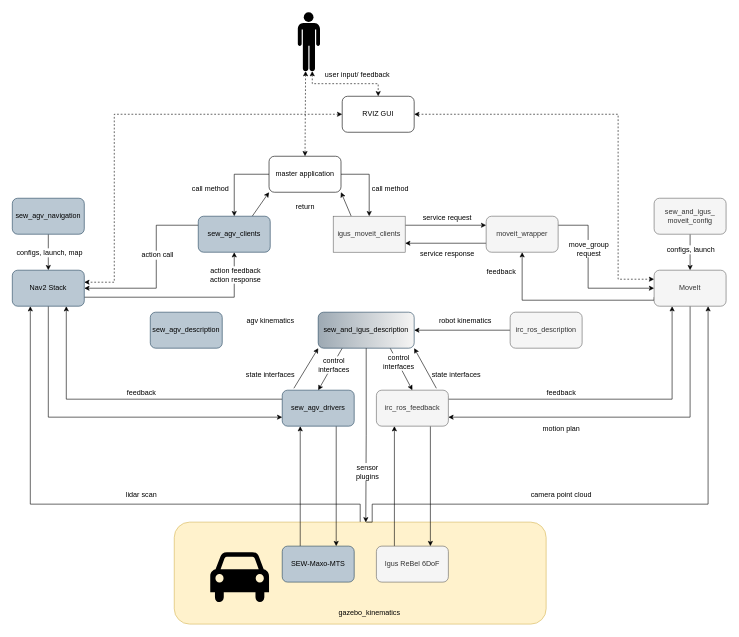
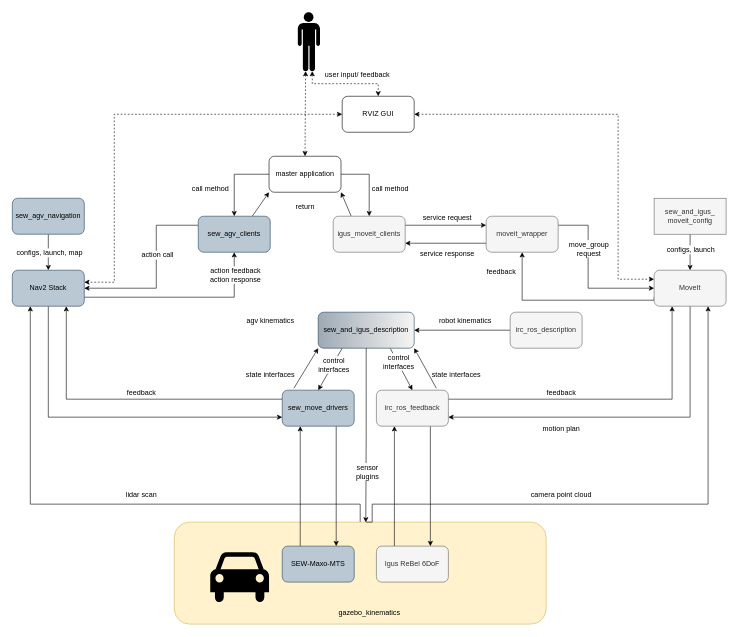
(690, 216) -> (690, 216)
(369, 234) -> (369, 234)
(186, 330) -> none
(318, 408) -> (318, 408)
